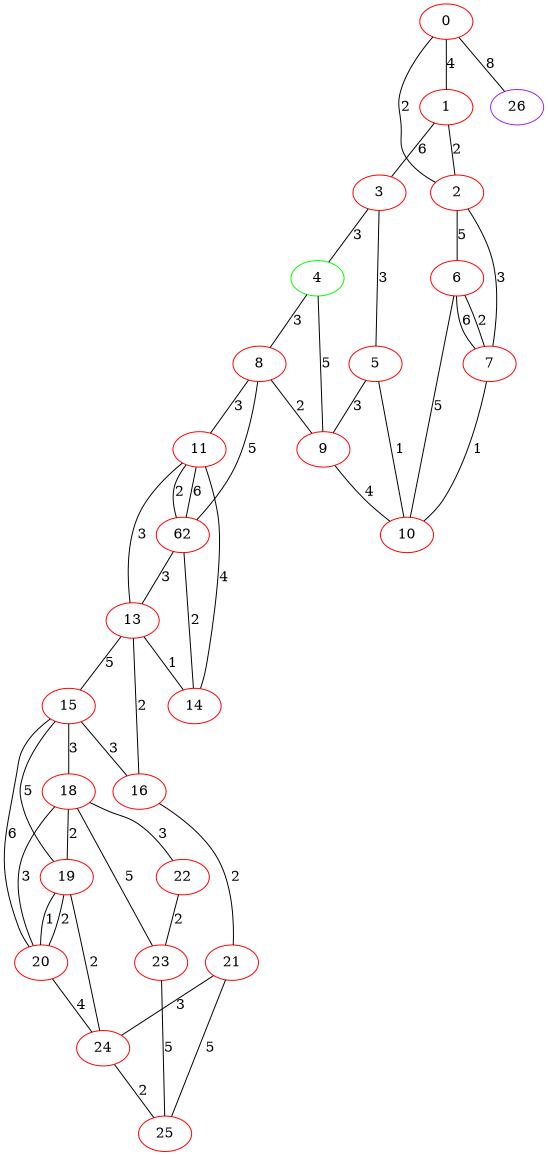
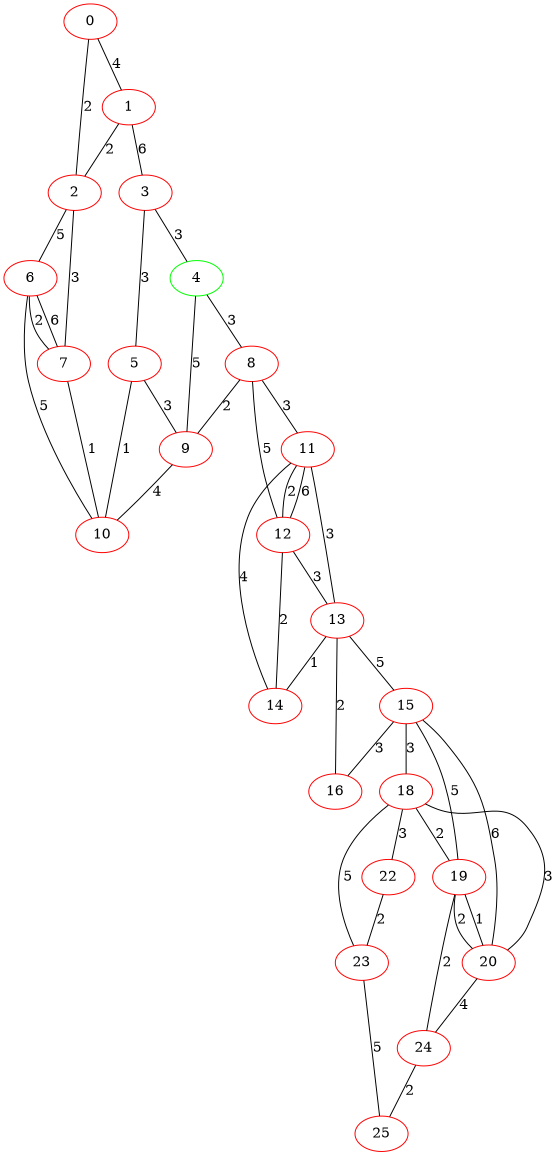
(517, 107) -> none
(183, 535) -> (283, 535)
(232, 963) -> none
